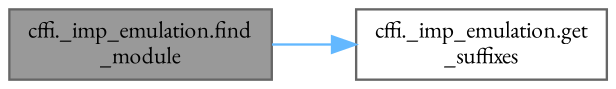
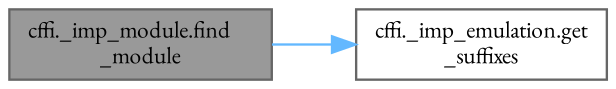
(141, 45) -> (141, 45)
